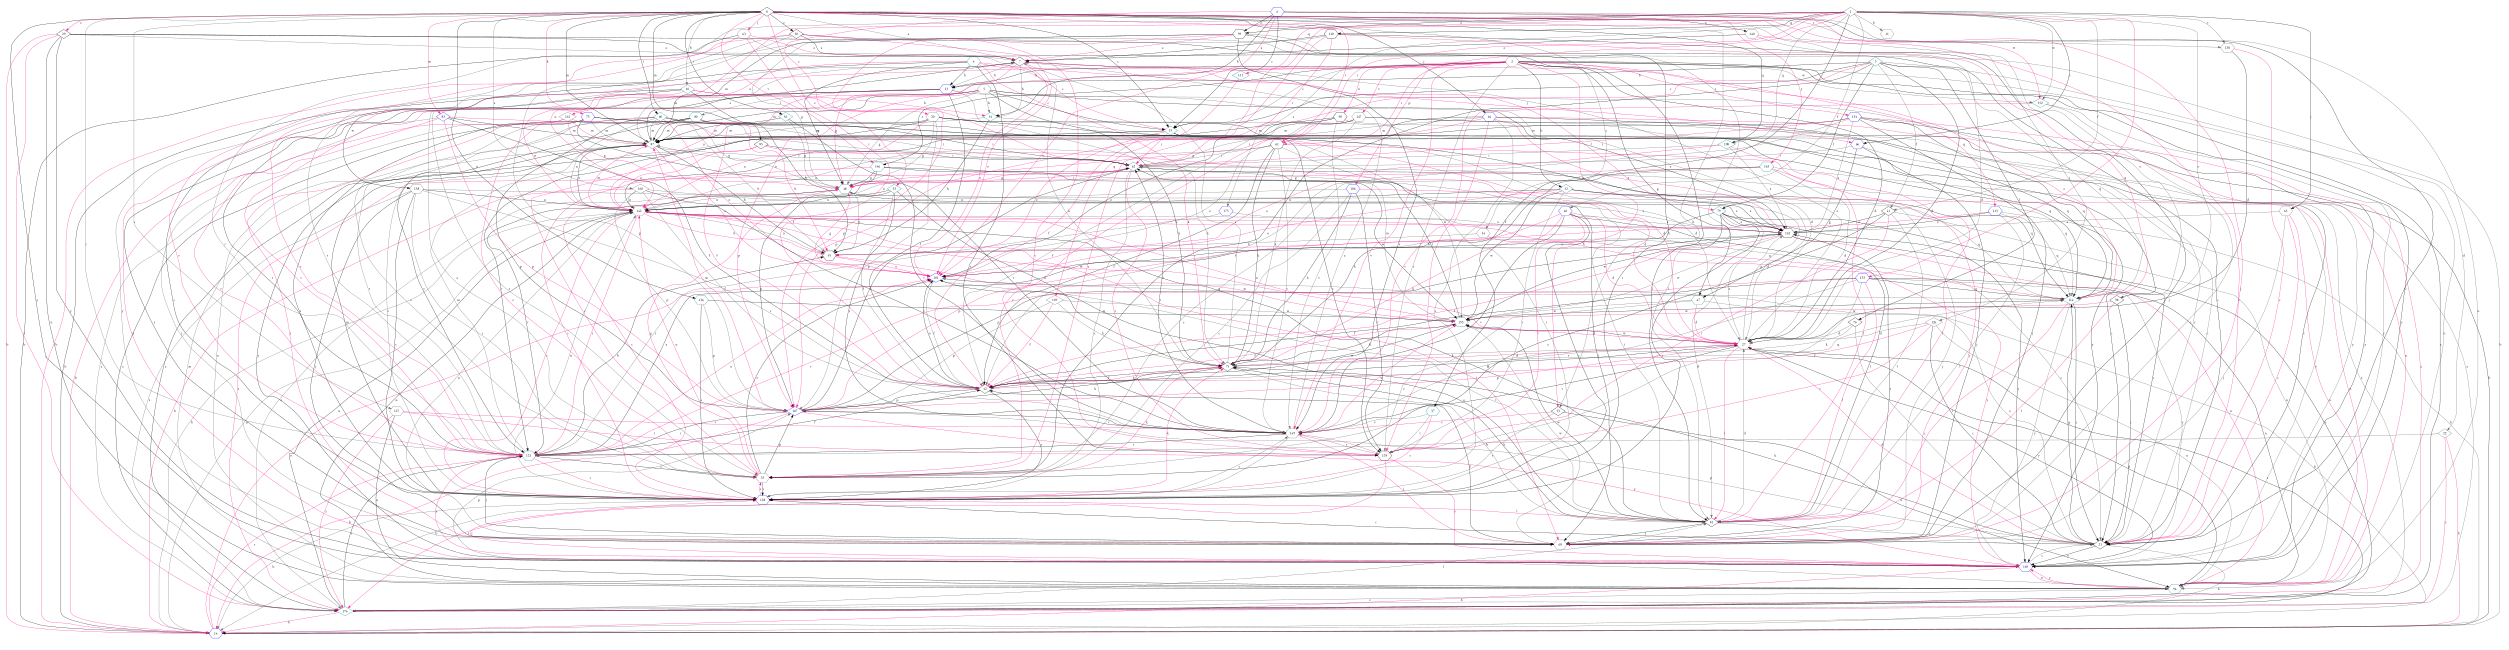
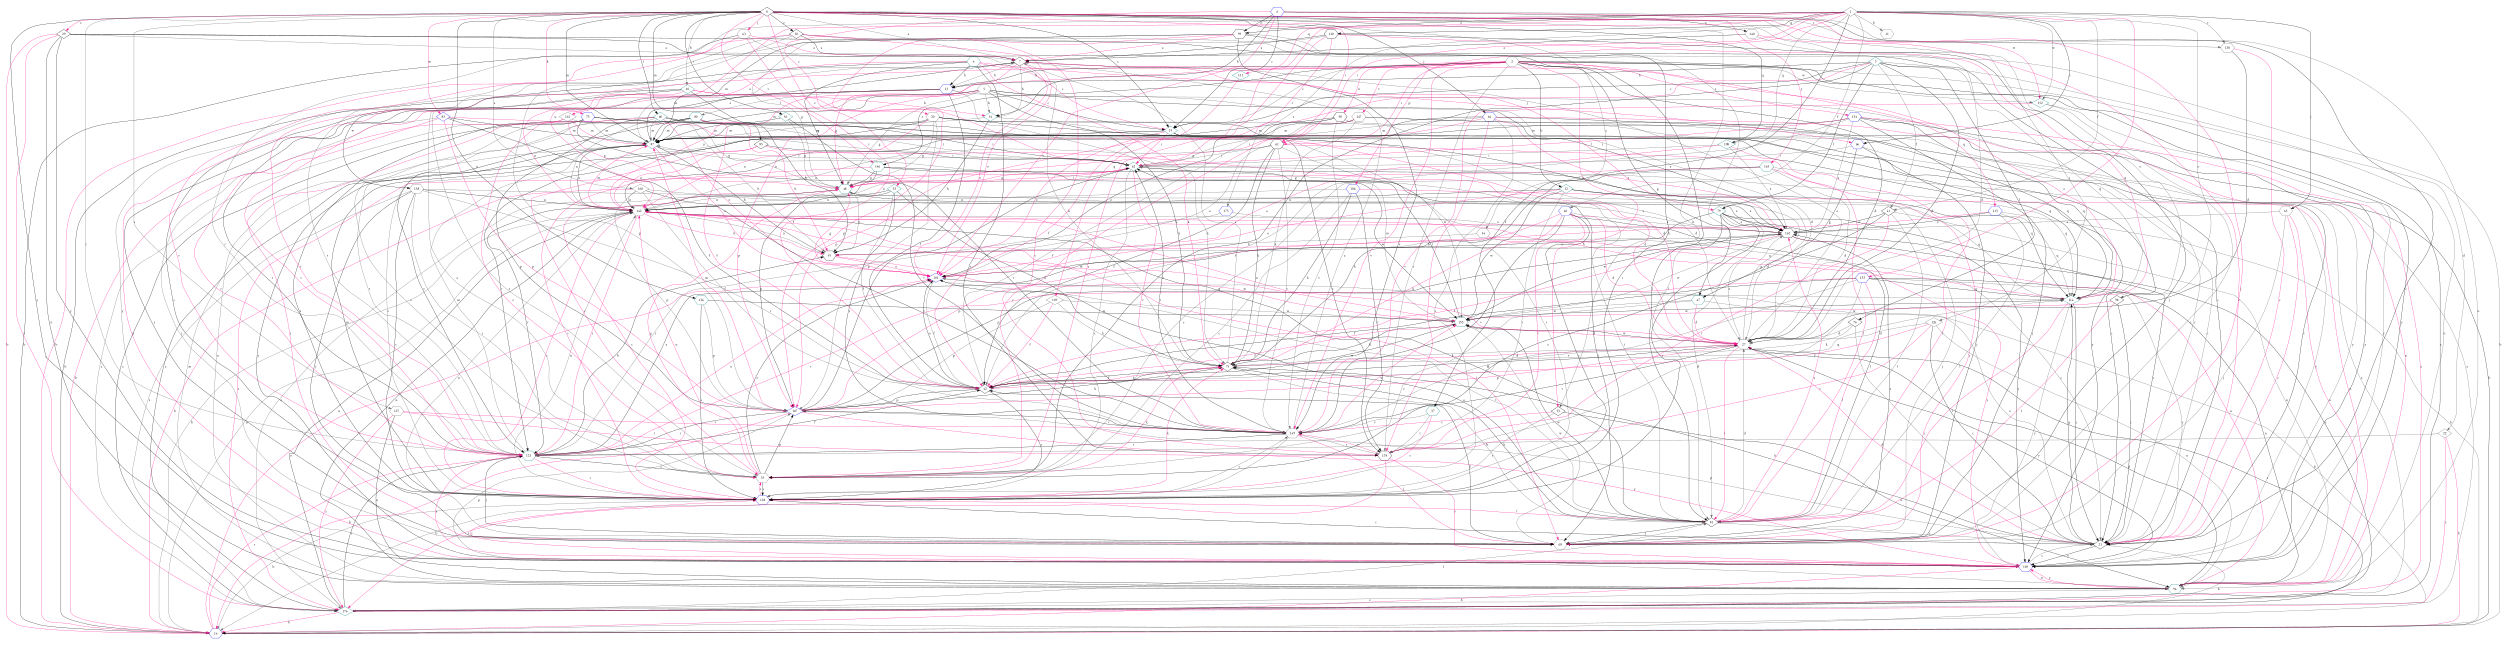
(1146, 392) -> (1147, 342)
none -> (1808, 395)
